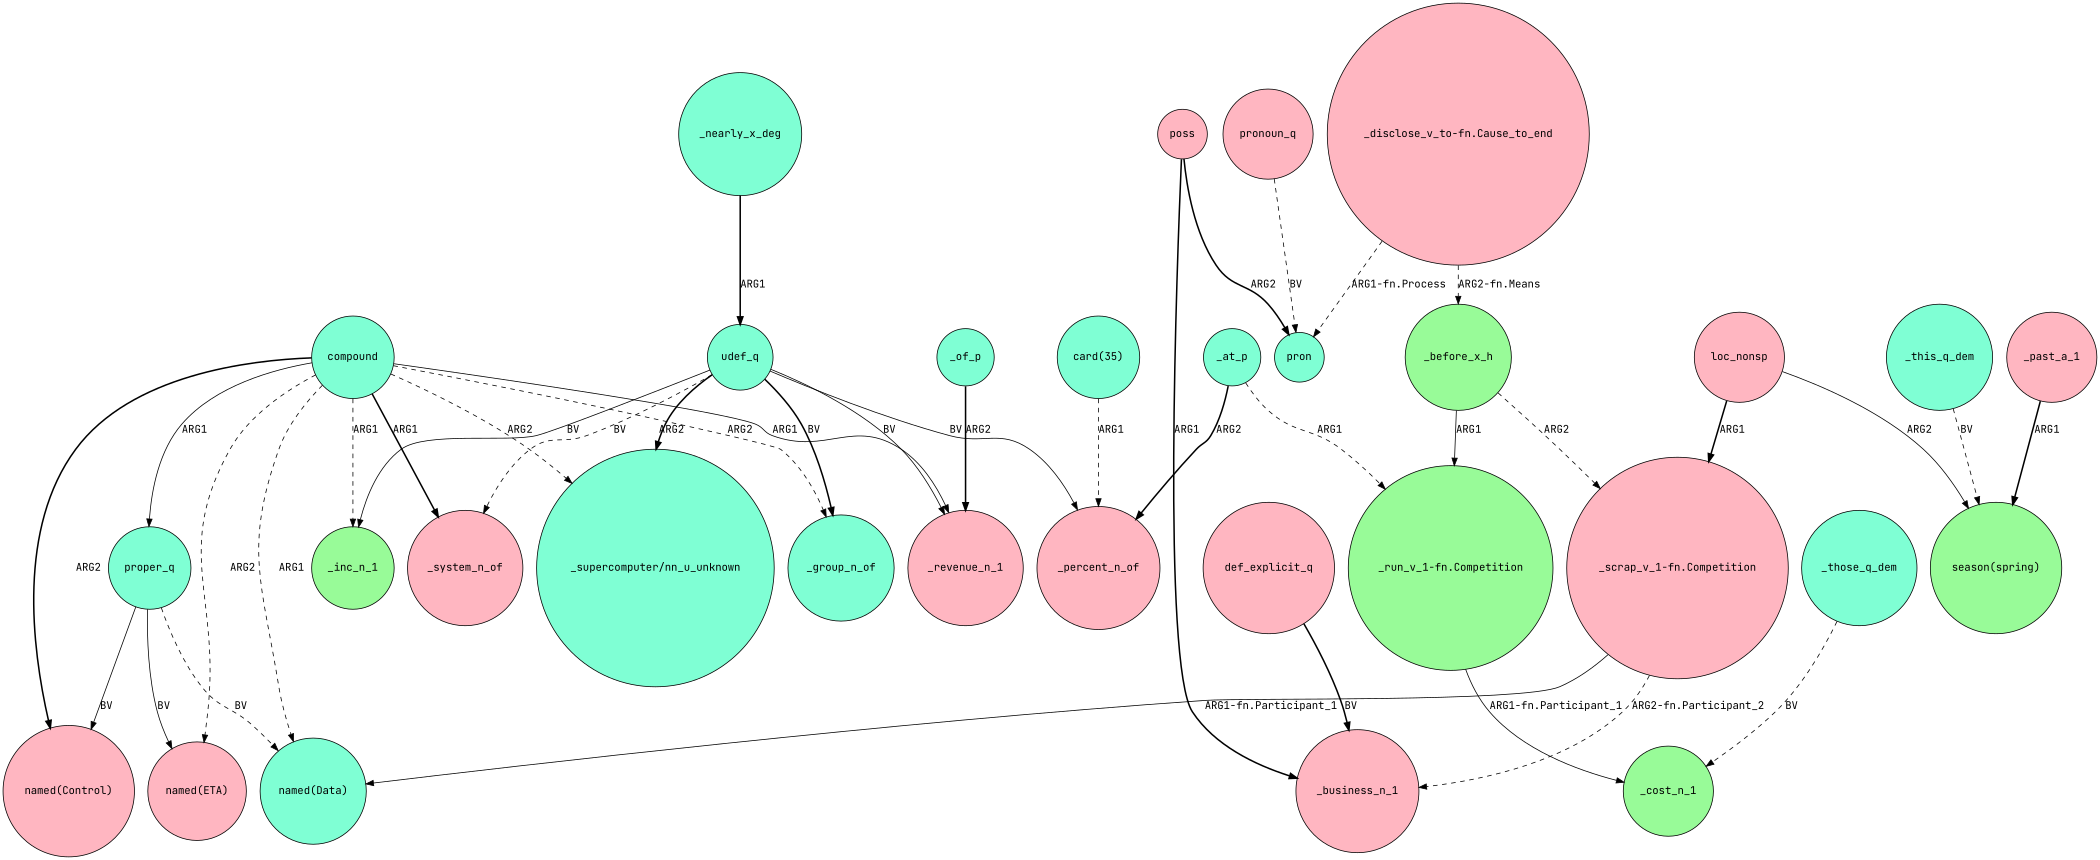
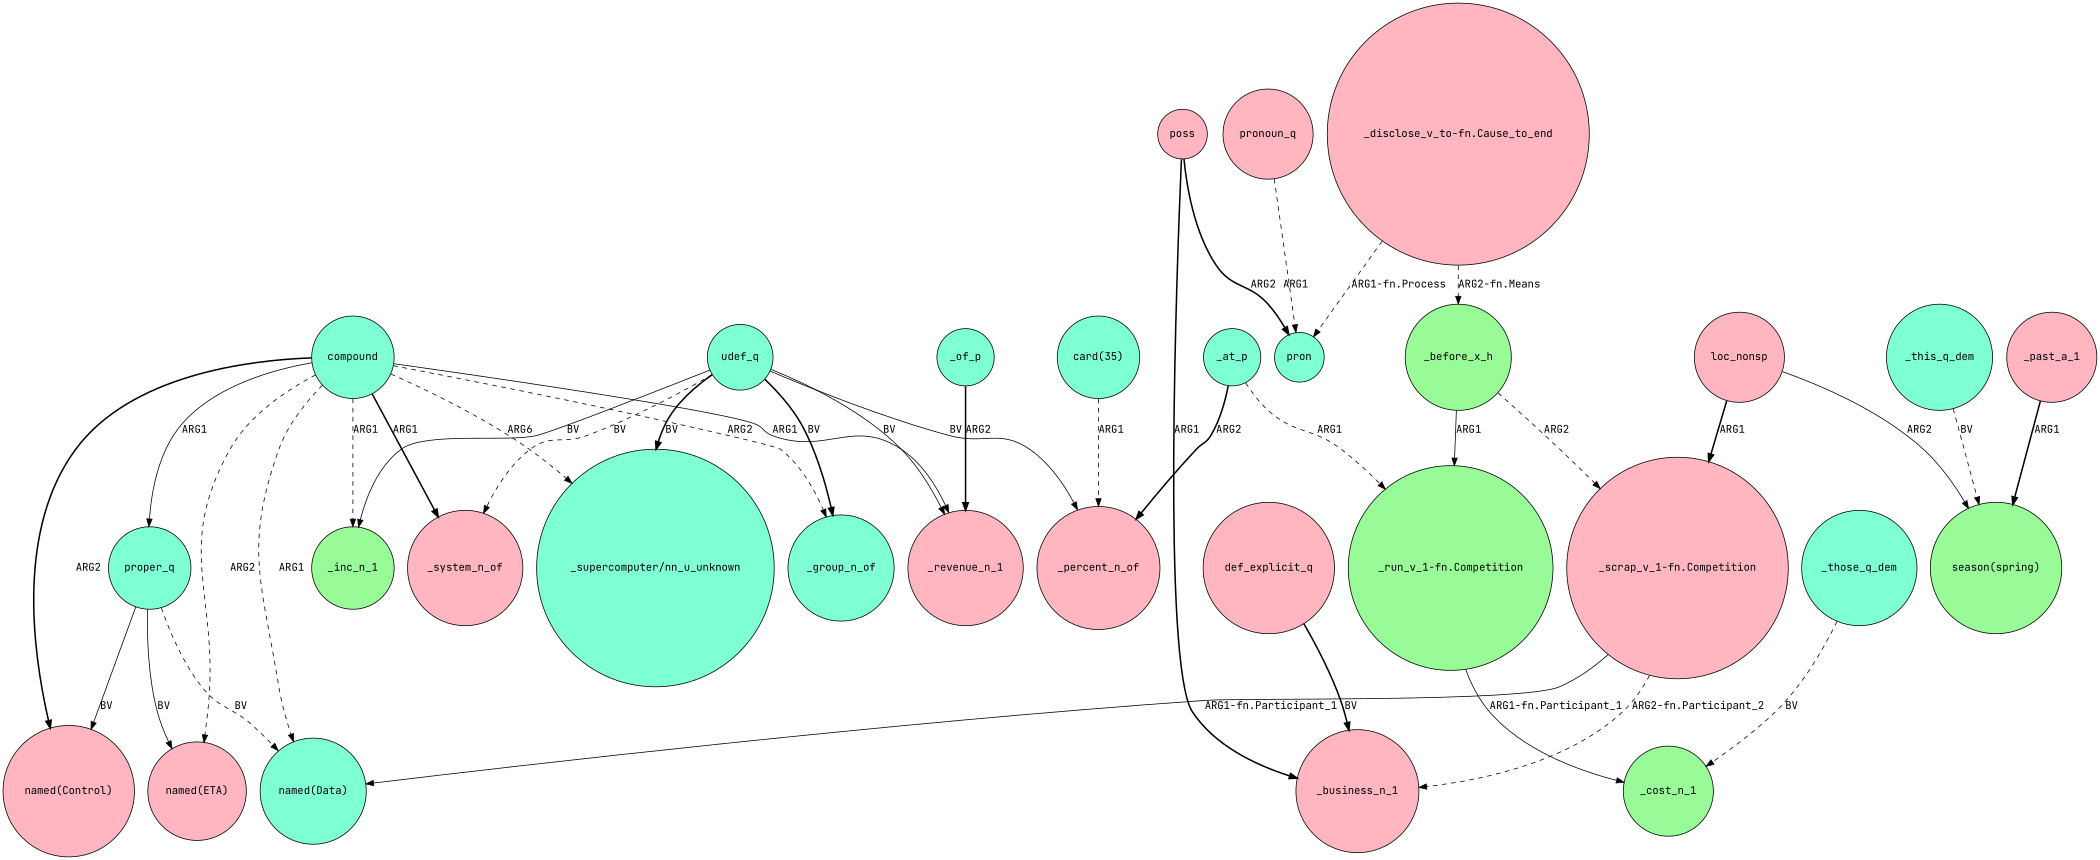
(740, 134) -> none
(1296, 285) -> (1296, 285)
(520, 430) -> (520, 430)
(672, 430) -> (672, 430)
